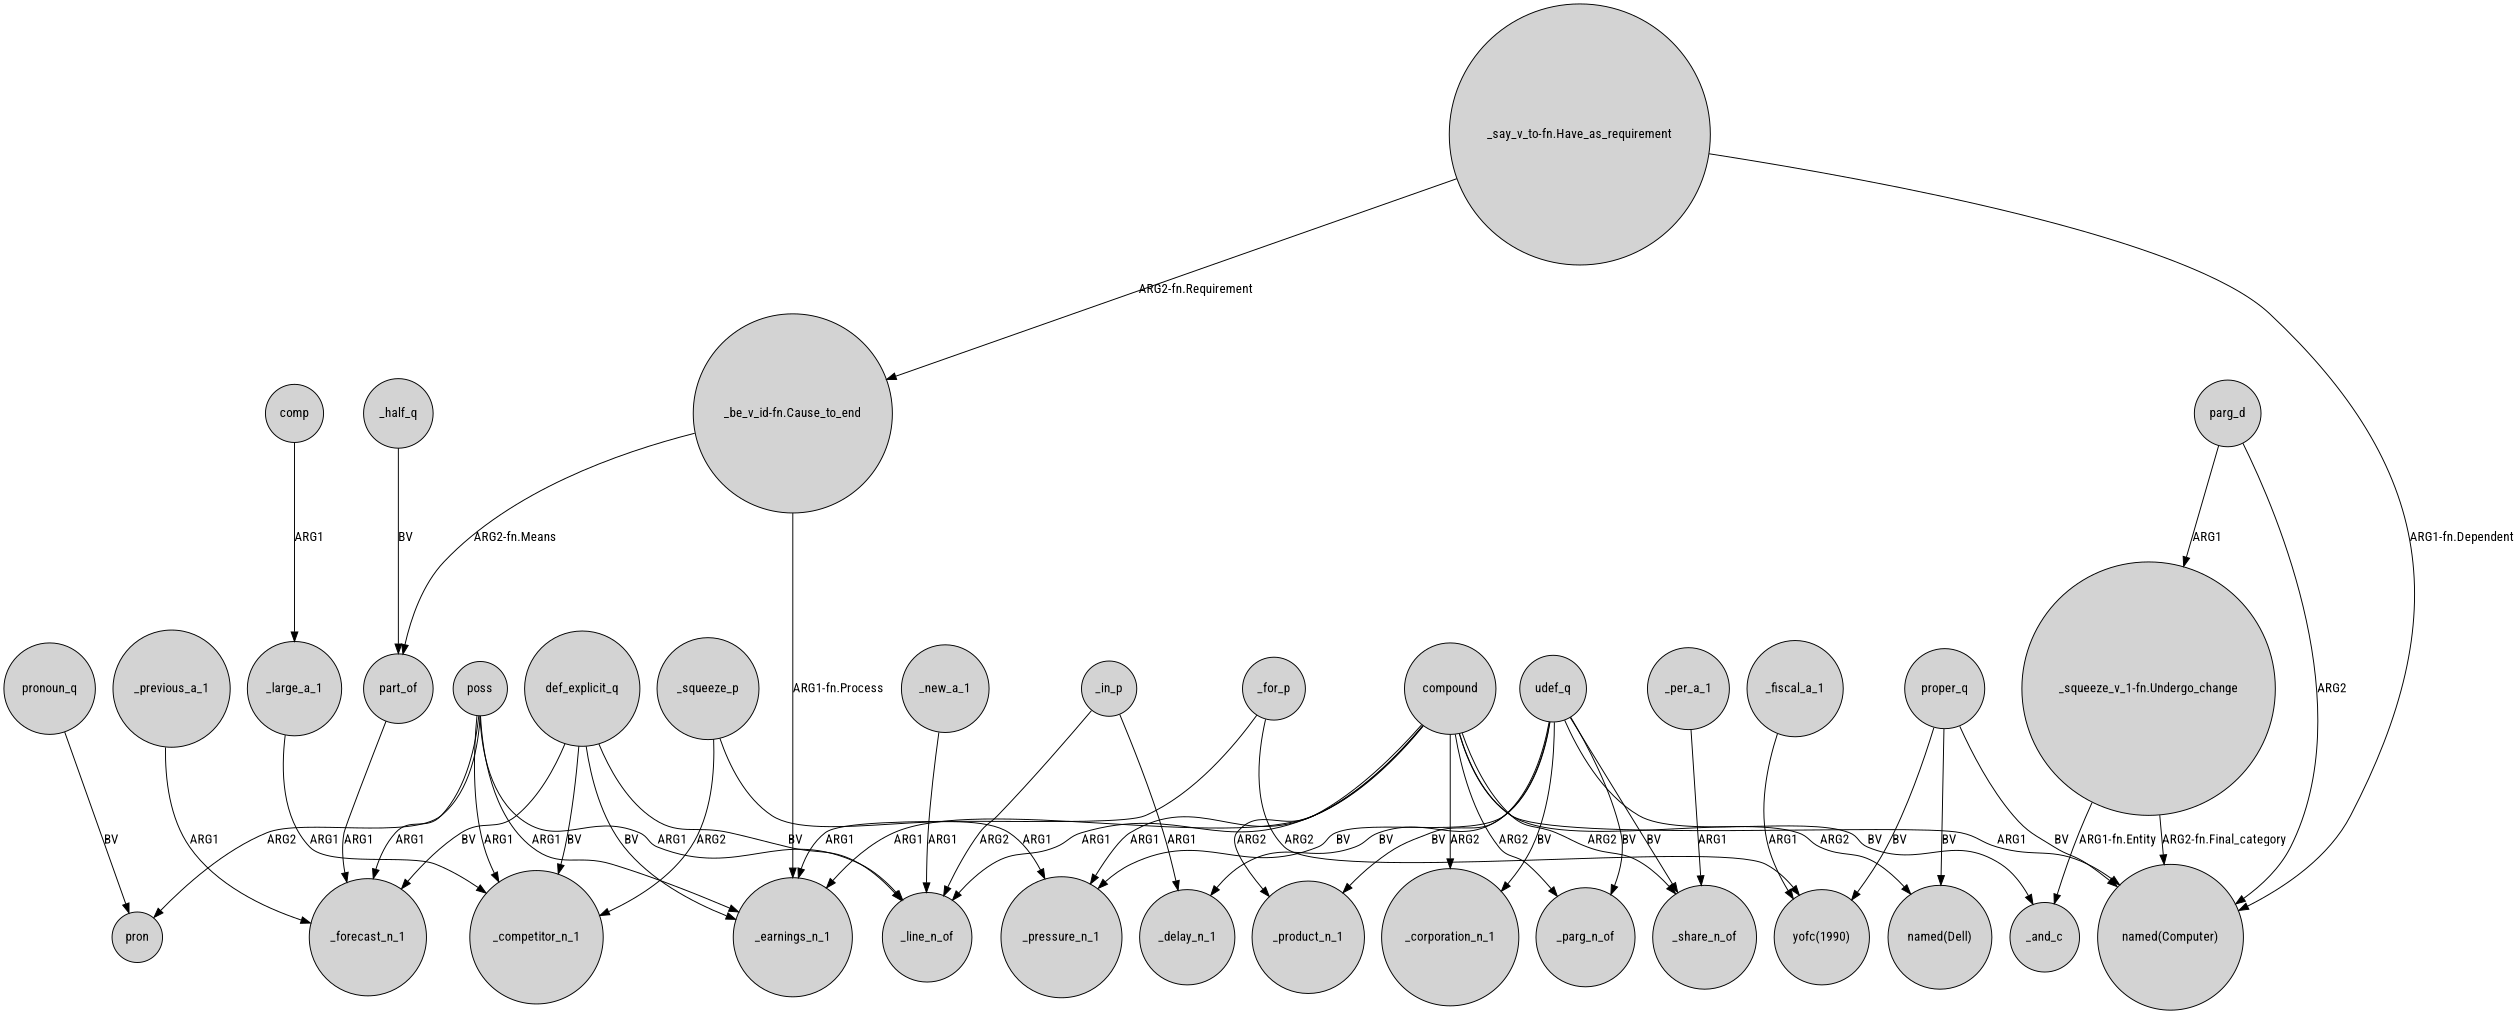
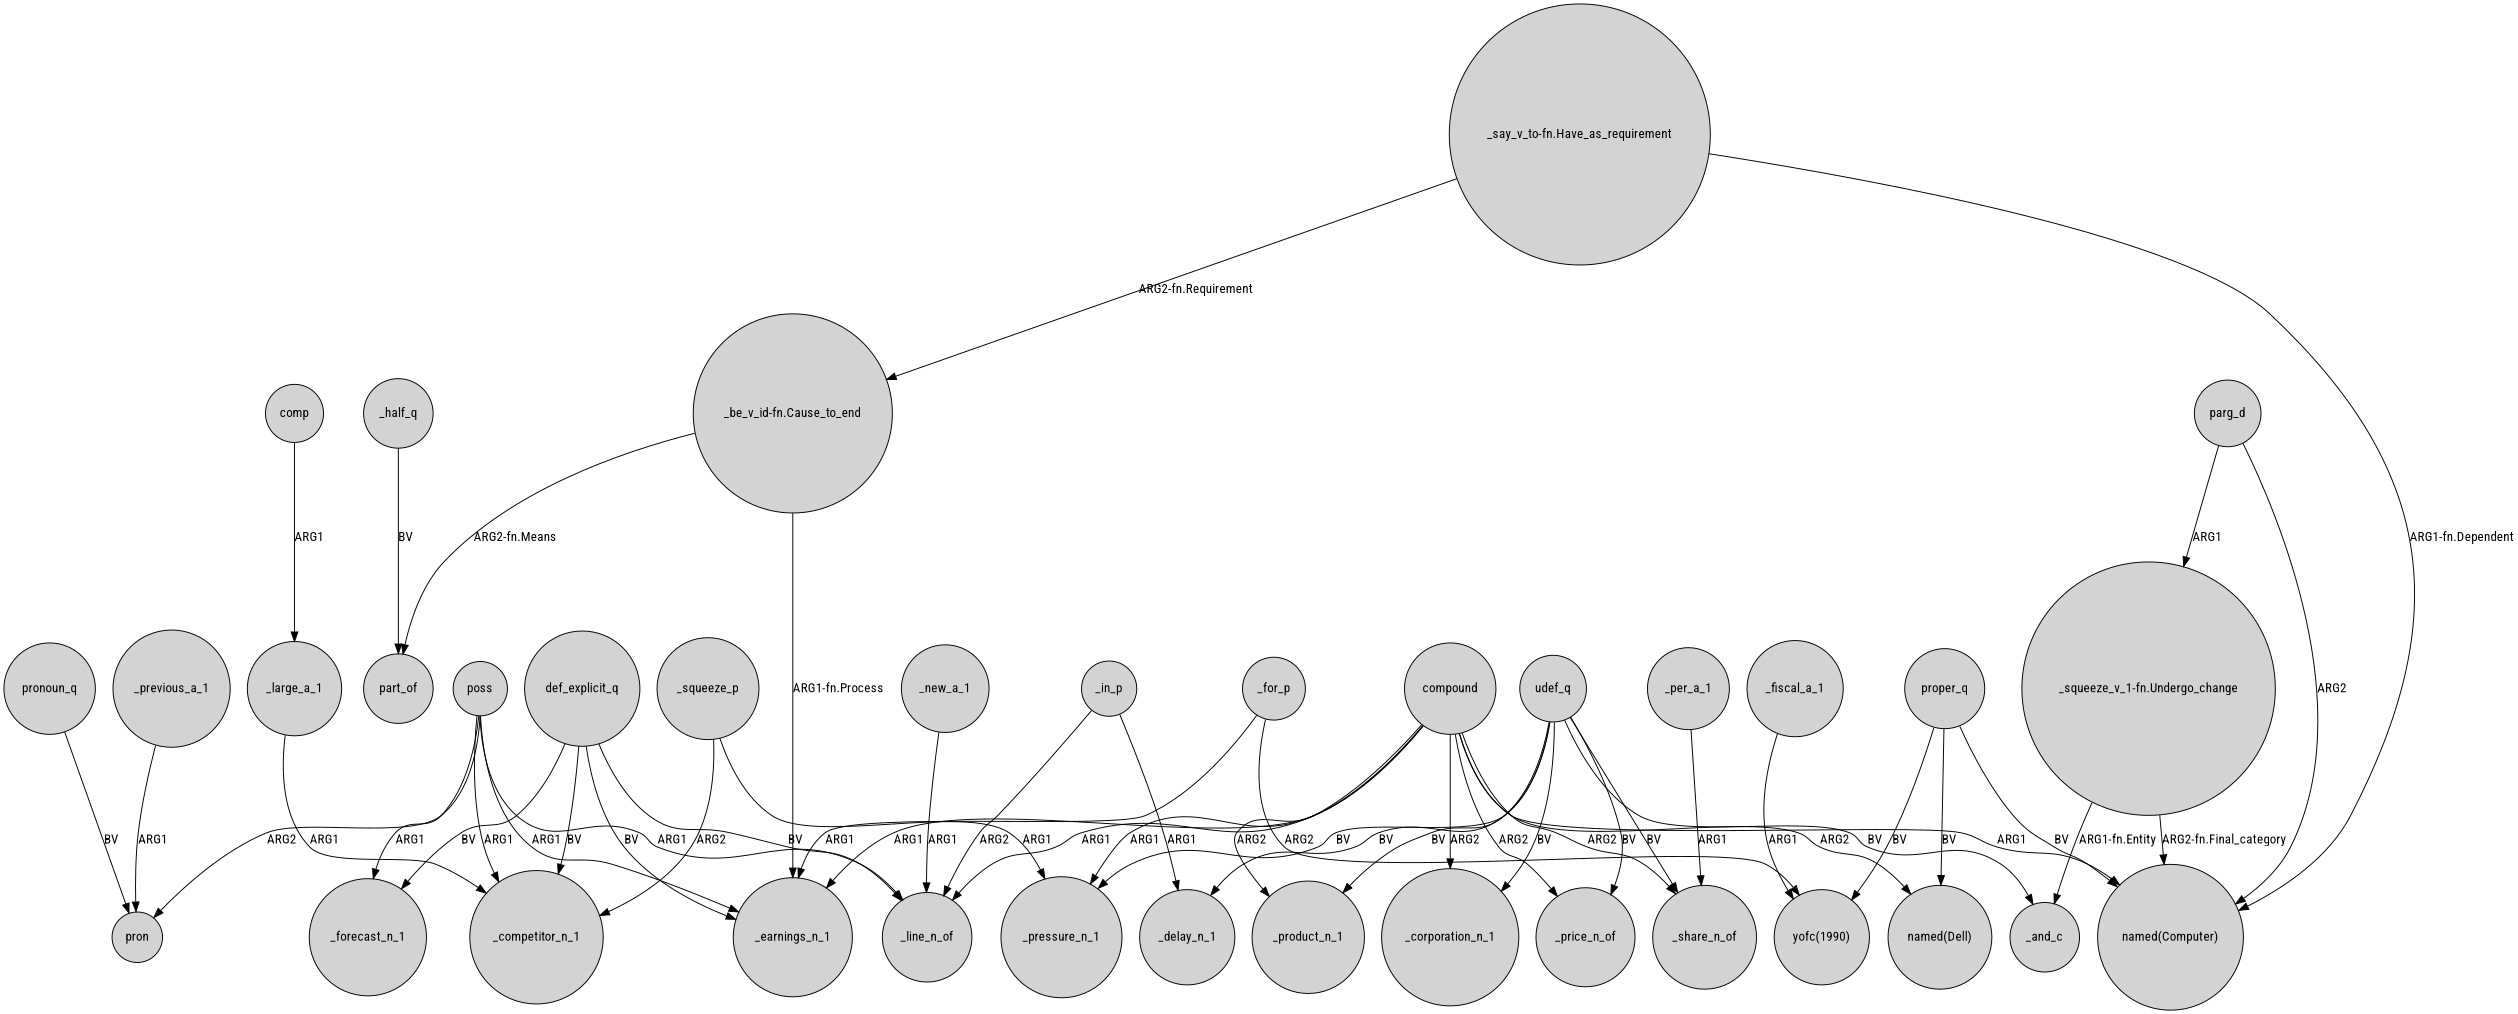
(357, 796) -> none
(200, 859) -> (140, 823)
(1586, 937) -> (1586, 937)
